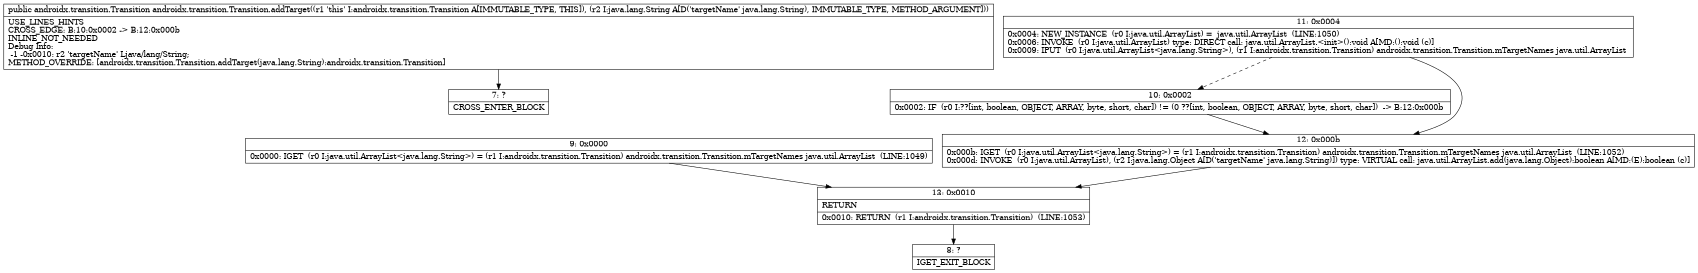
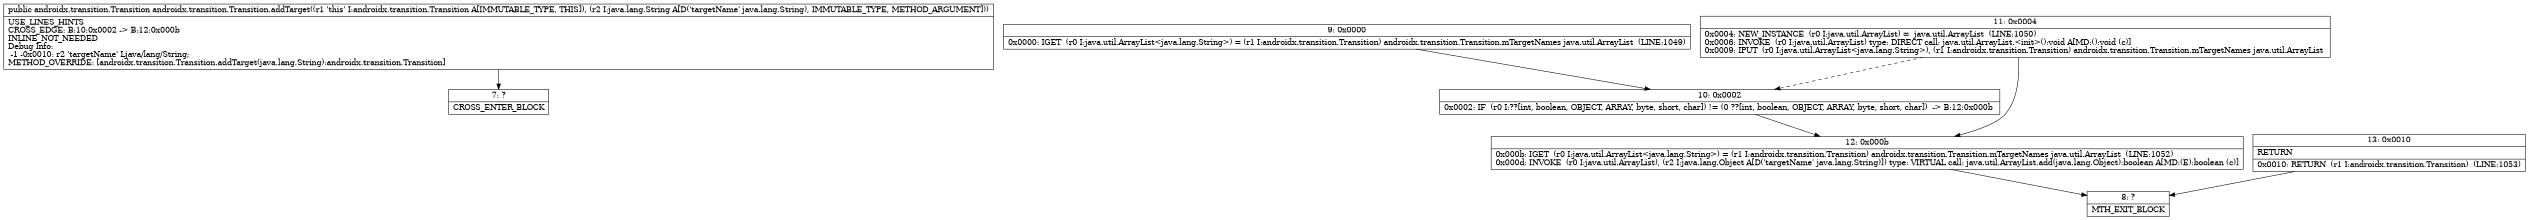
(748, 175) -> (1531, 69)
(1146, 177) -> (2016, 182)
(954, 263) -> (2128, 210)
